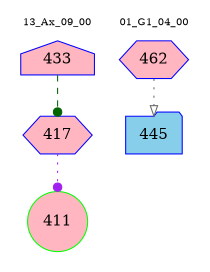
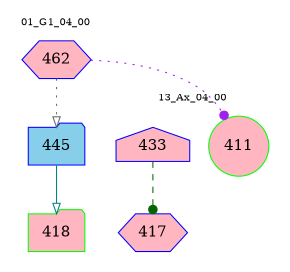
(58, 23) -> (193, 98)
(58, 168) -> (163, 72)
none -> (57, 233)
